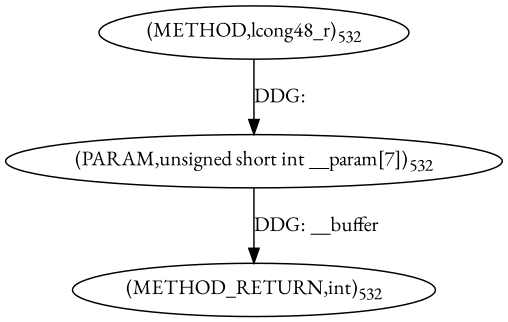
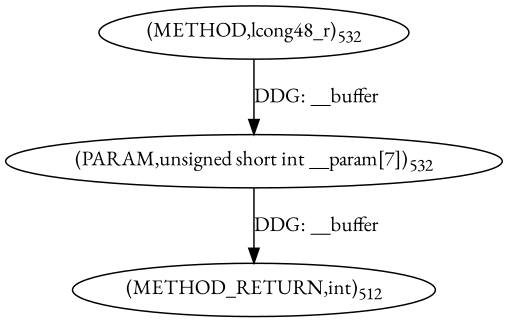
(283, 97) -> (317, 97)
(370, 288) -> (370, 288)
